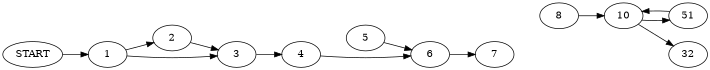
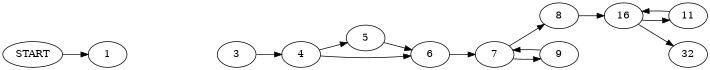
(624, 16) -> (624, 16)
(688, 16) -> (688, 16)
none -> (524, 37)
(172, 38) -> none
none -> (330, 47)
none -> (559, 54)
(169, 58) -> none
